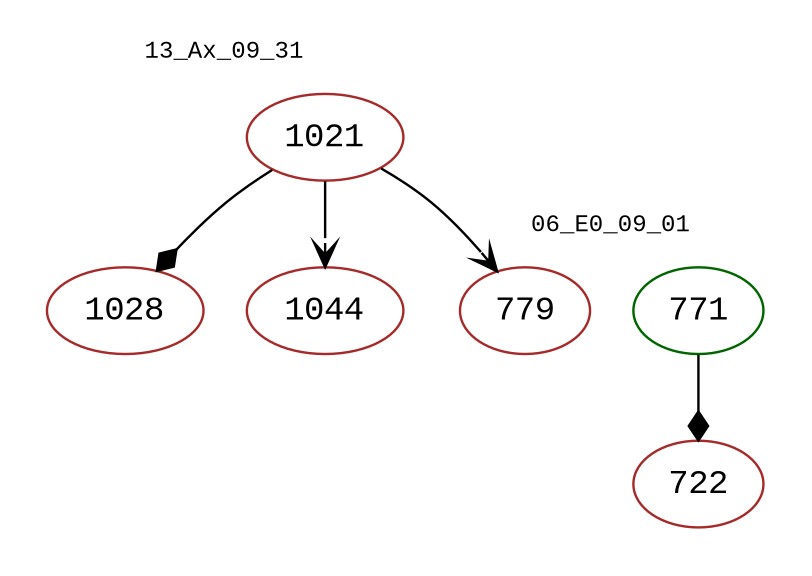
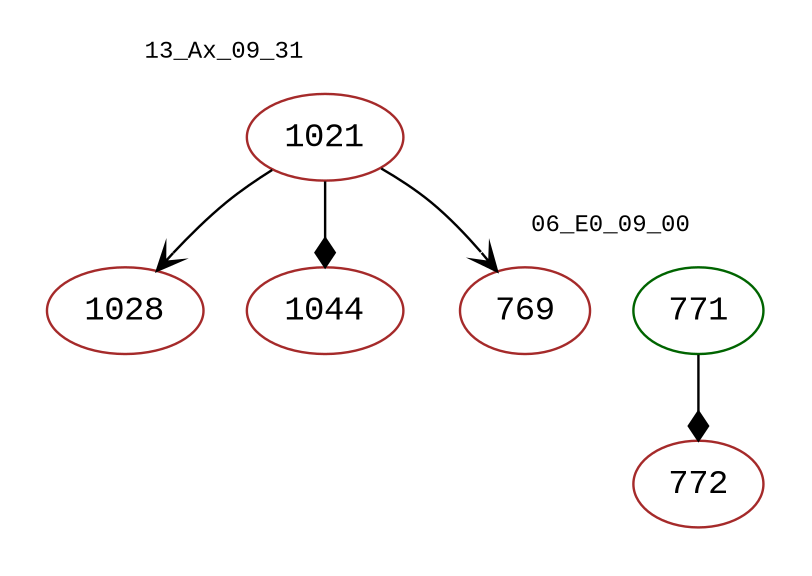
(220, 208) -> (220, 208)
(325, 210) -> (325, 210)
(612, 225) -> (612, 225)
(525, 311) -> (525, 311)
(698, 484) -> (698, 484)
